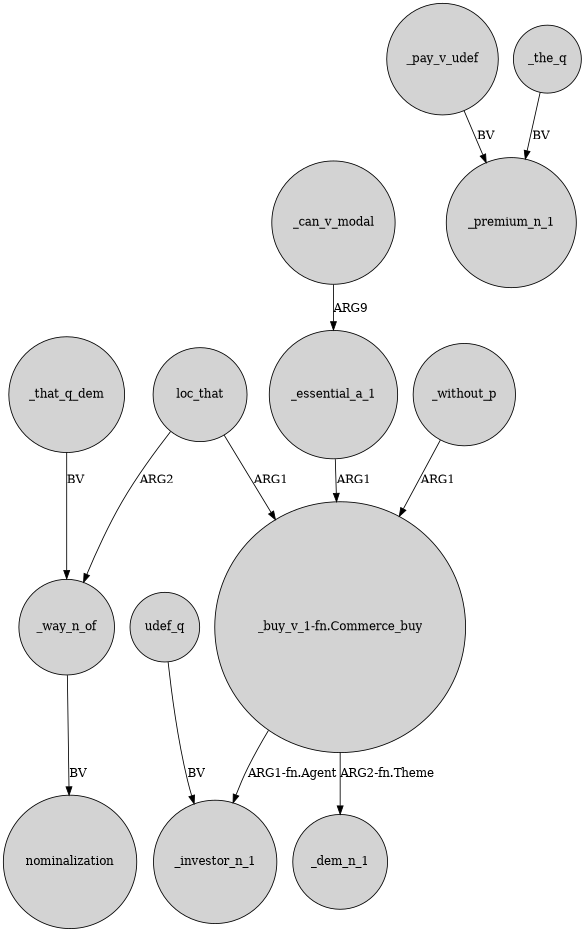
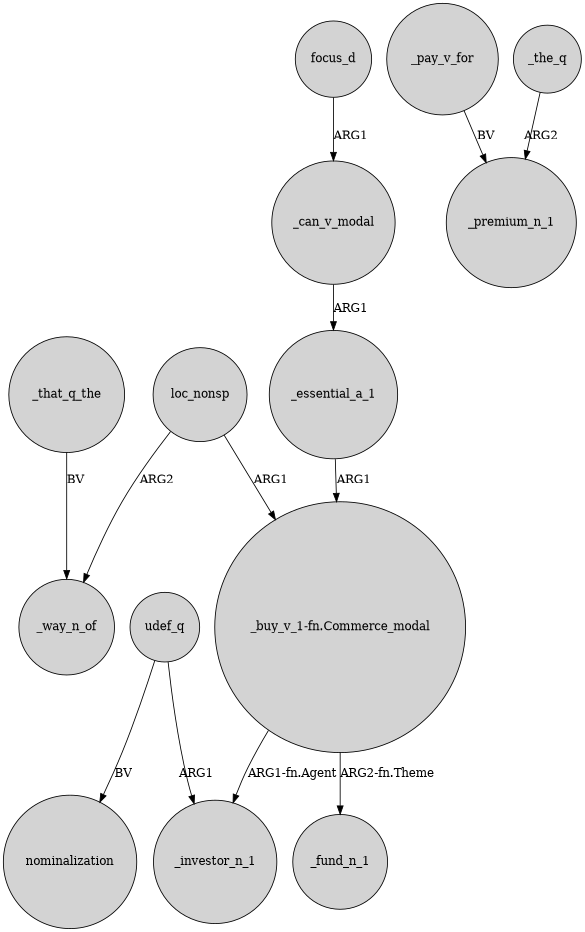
none -> (333, 59)
(443, 59) -> (443, 59)
(541, 136) -> (541, 136)
(351, 309) -> (351, 309)
(67, 395) -> (67, 395)
(200, 395) -> (200, 395)
(464, 395) -> none
(340, 627) -> (340, 627)
(68, 731) -> (132, 728)
(196, 774) -> (196, 774)
(340, 862) -> (340, 862)
